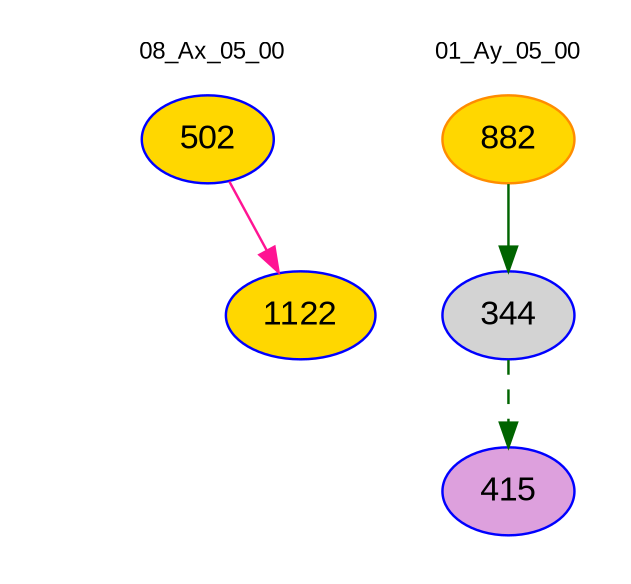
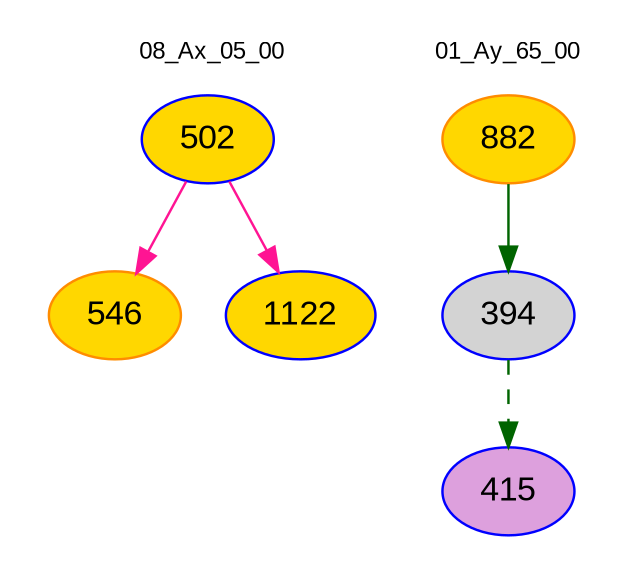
(508, 53) -> (508, 53)
none -> (115, 315)
(508, 315) -> (508, 315)
